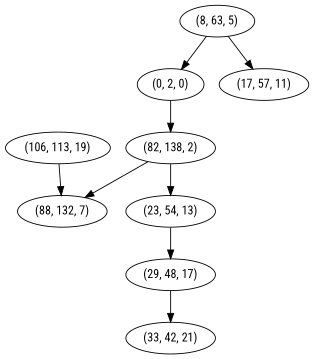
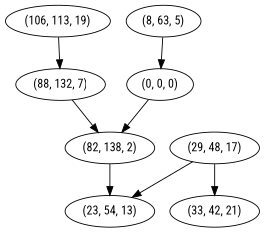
(171, 85) -> (160, 85)
(264, 85) -> none
(120, 177) -> (82, 113)
(171, 239) -> (166, 177)
